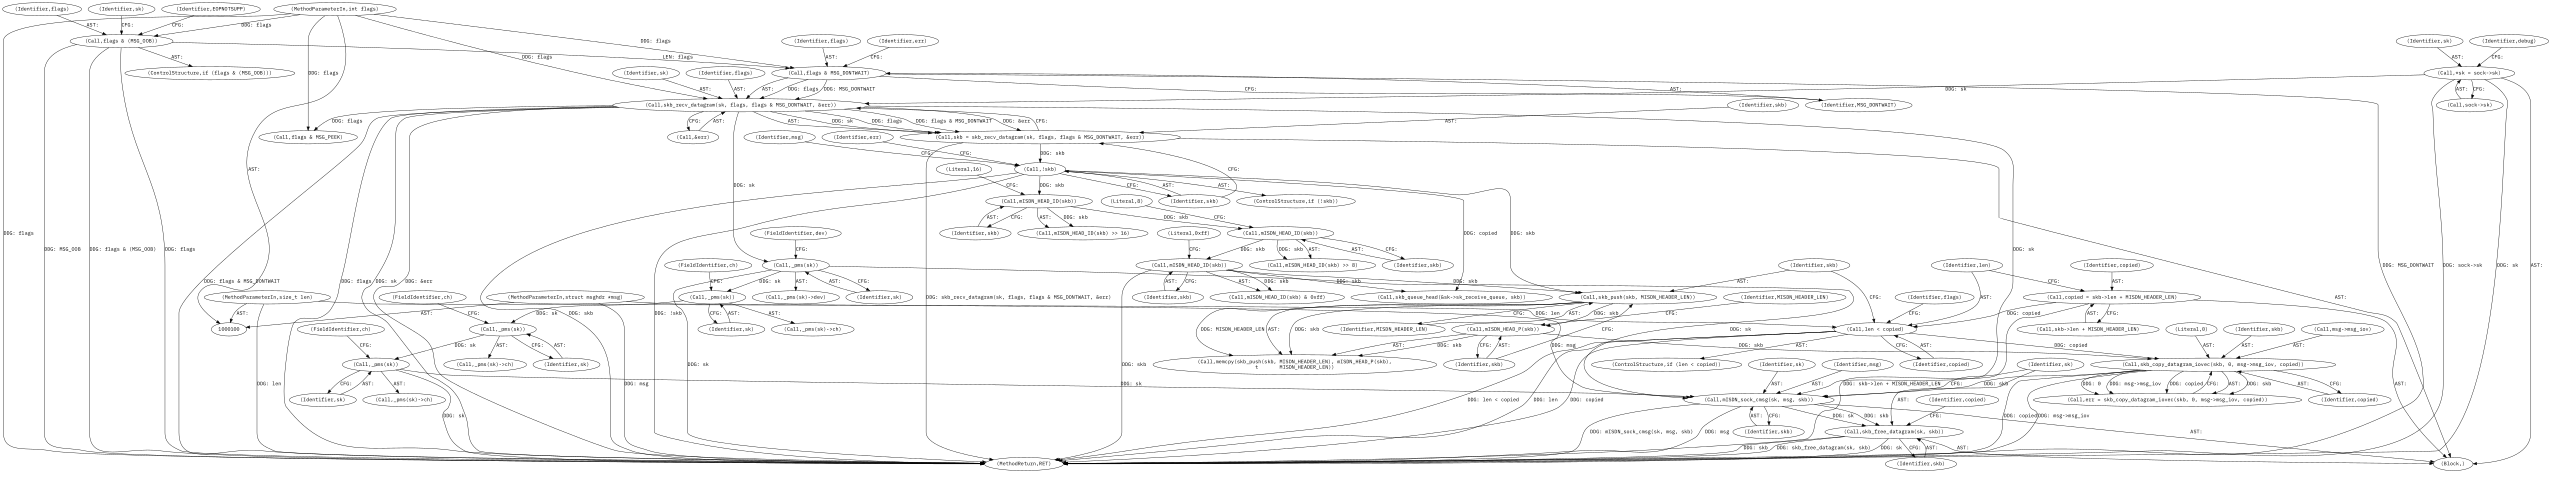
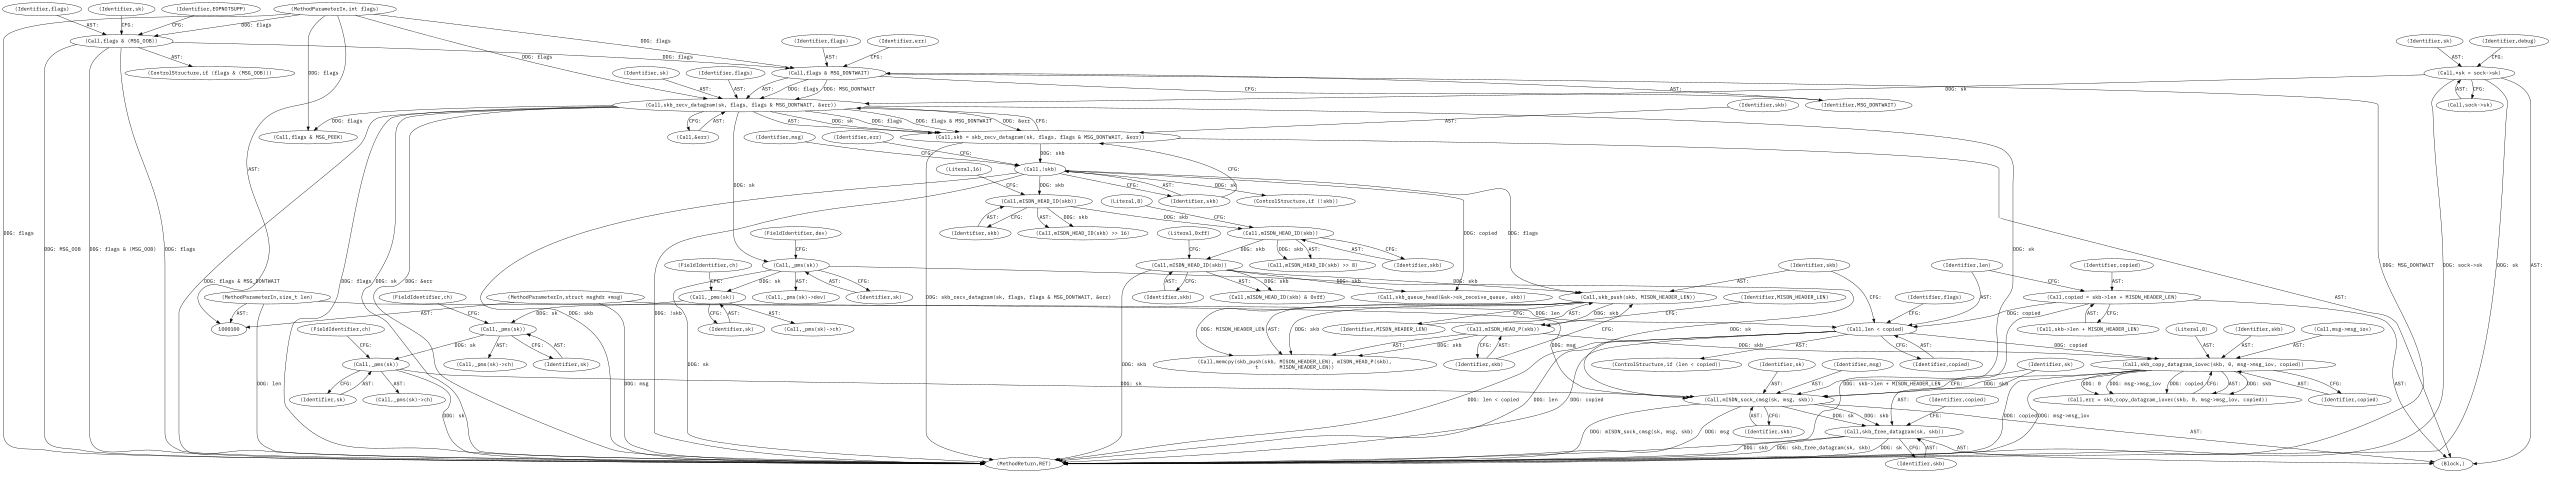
(678, 57) -> (678, 57)
(1226, 185) -> (1226, 185)
(1523, 233) -> (1523, 233)
